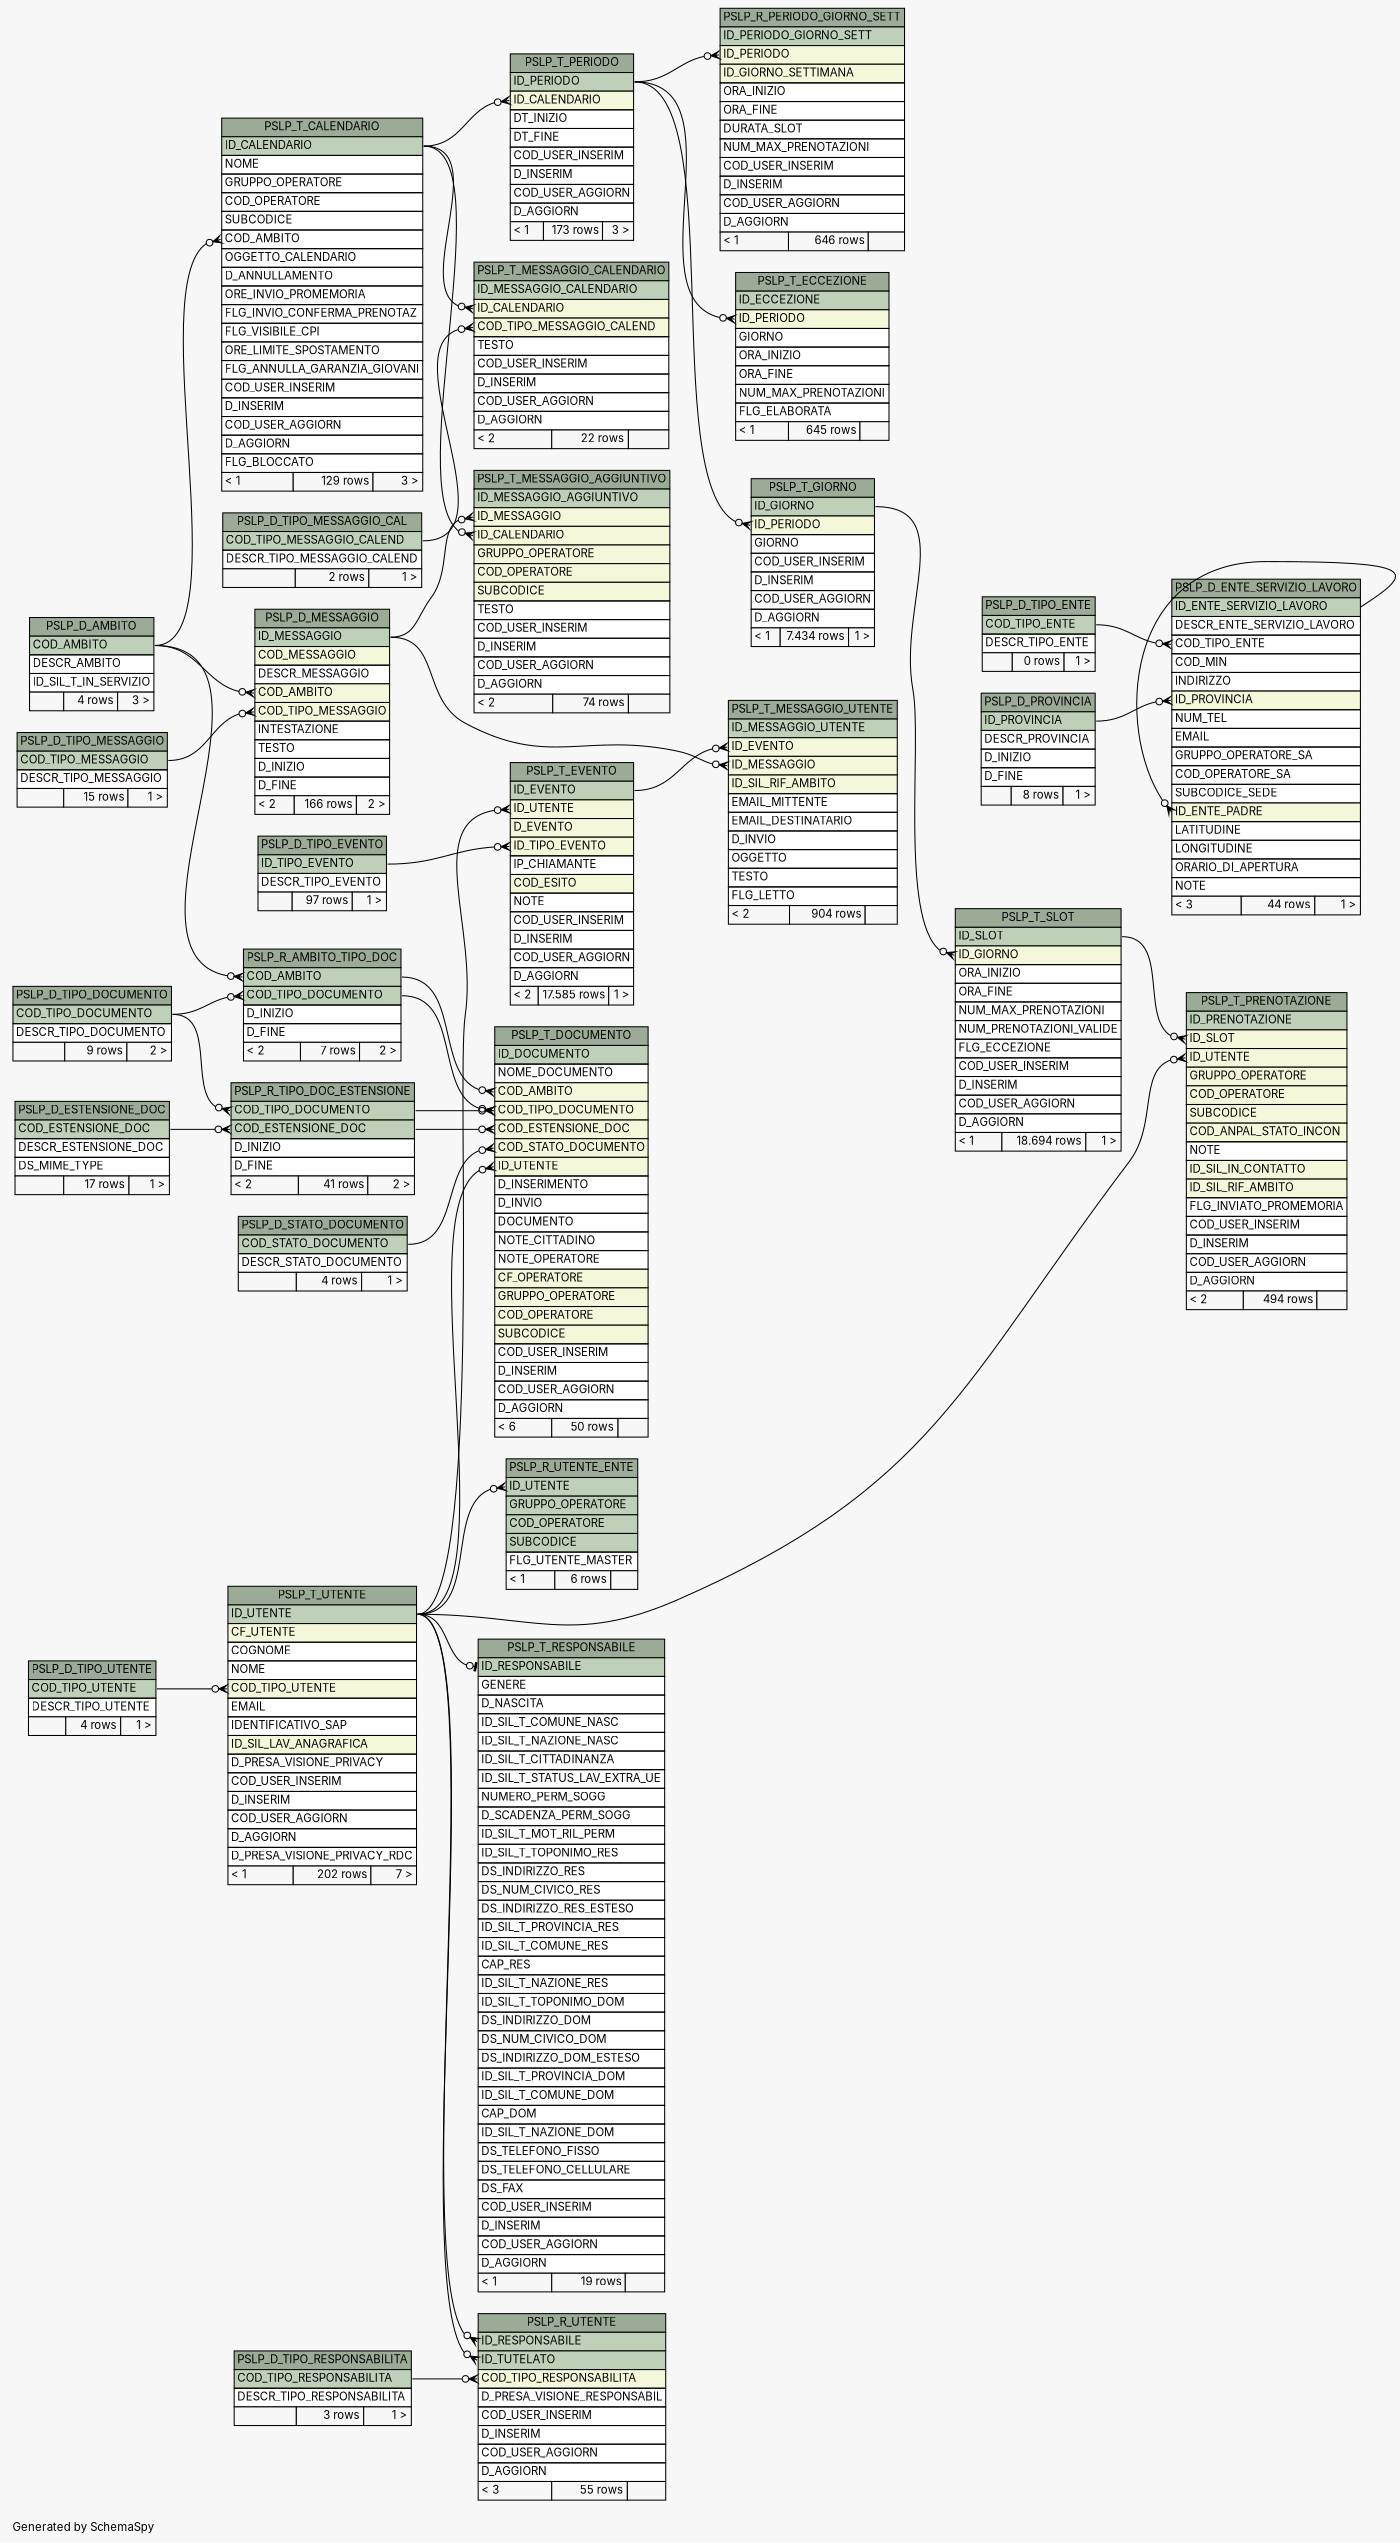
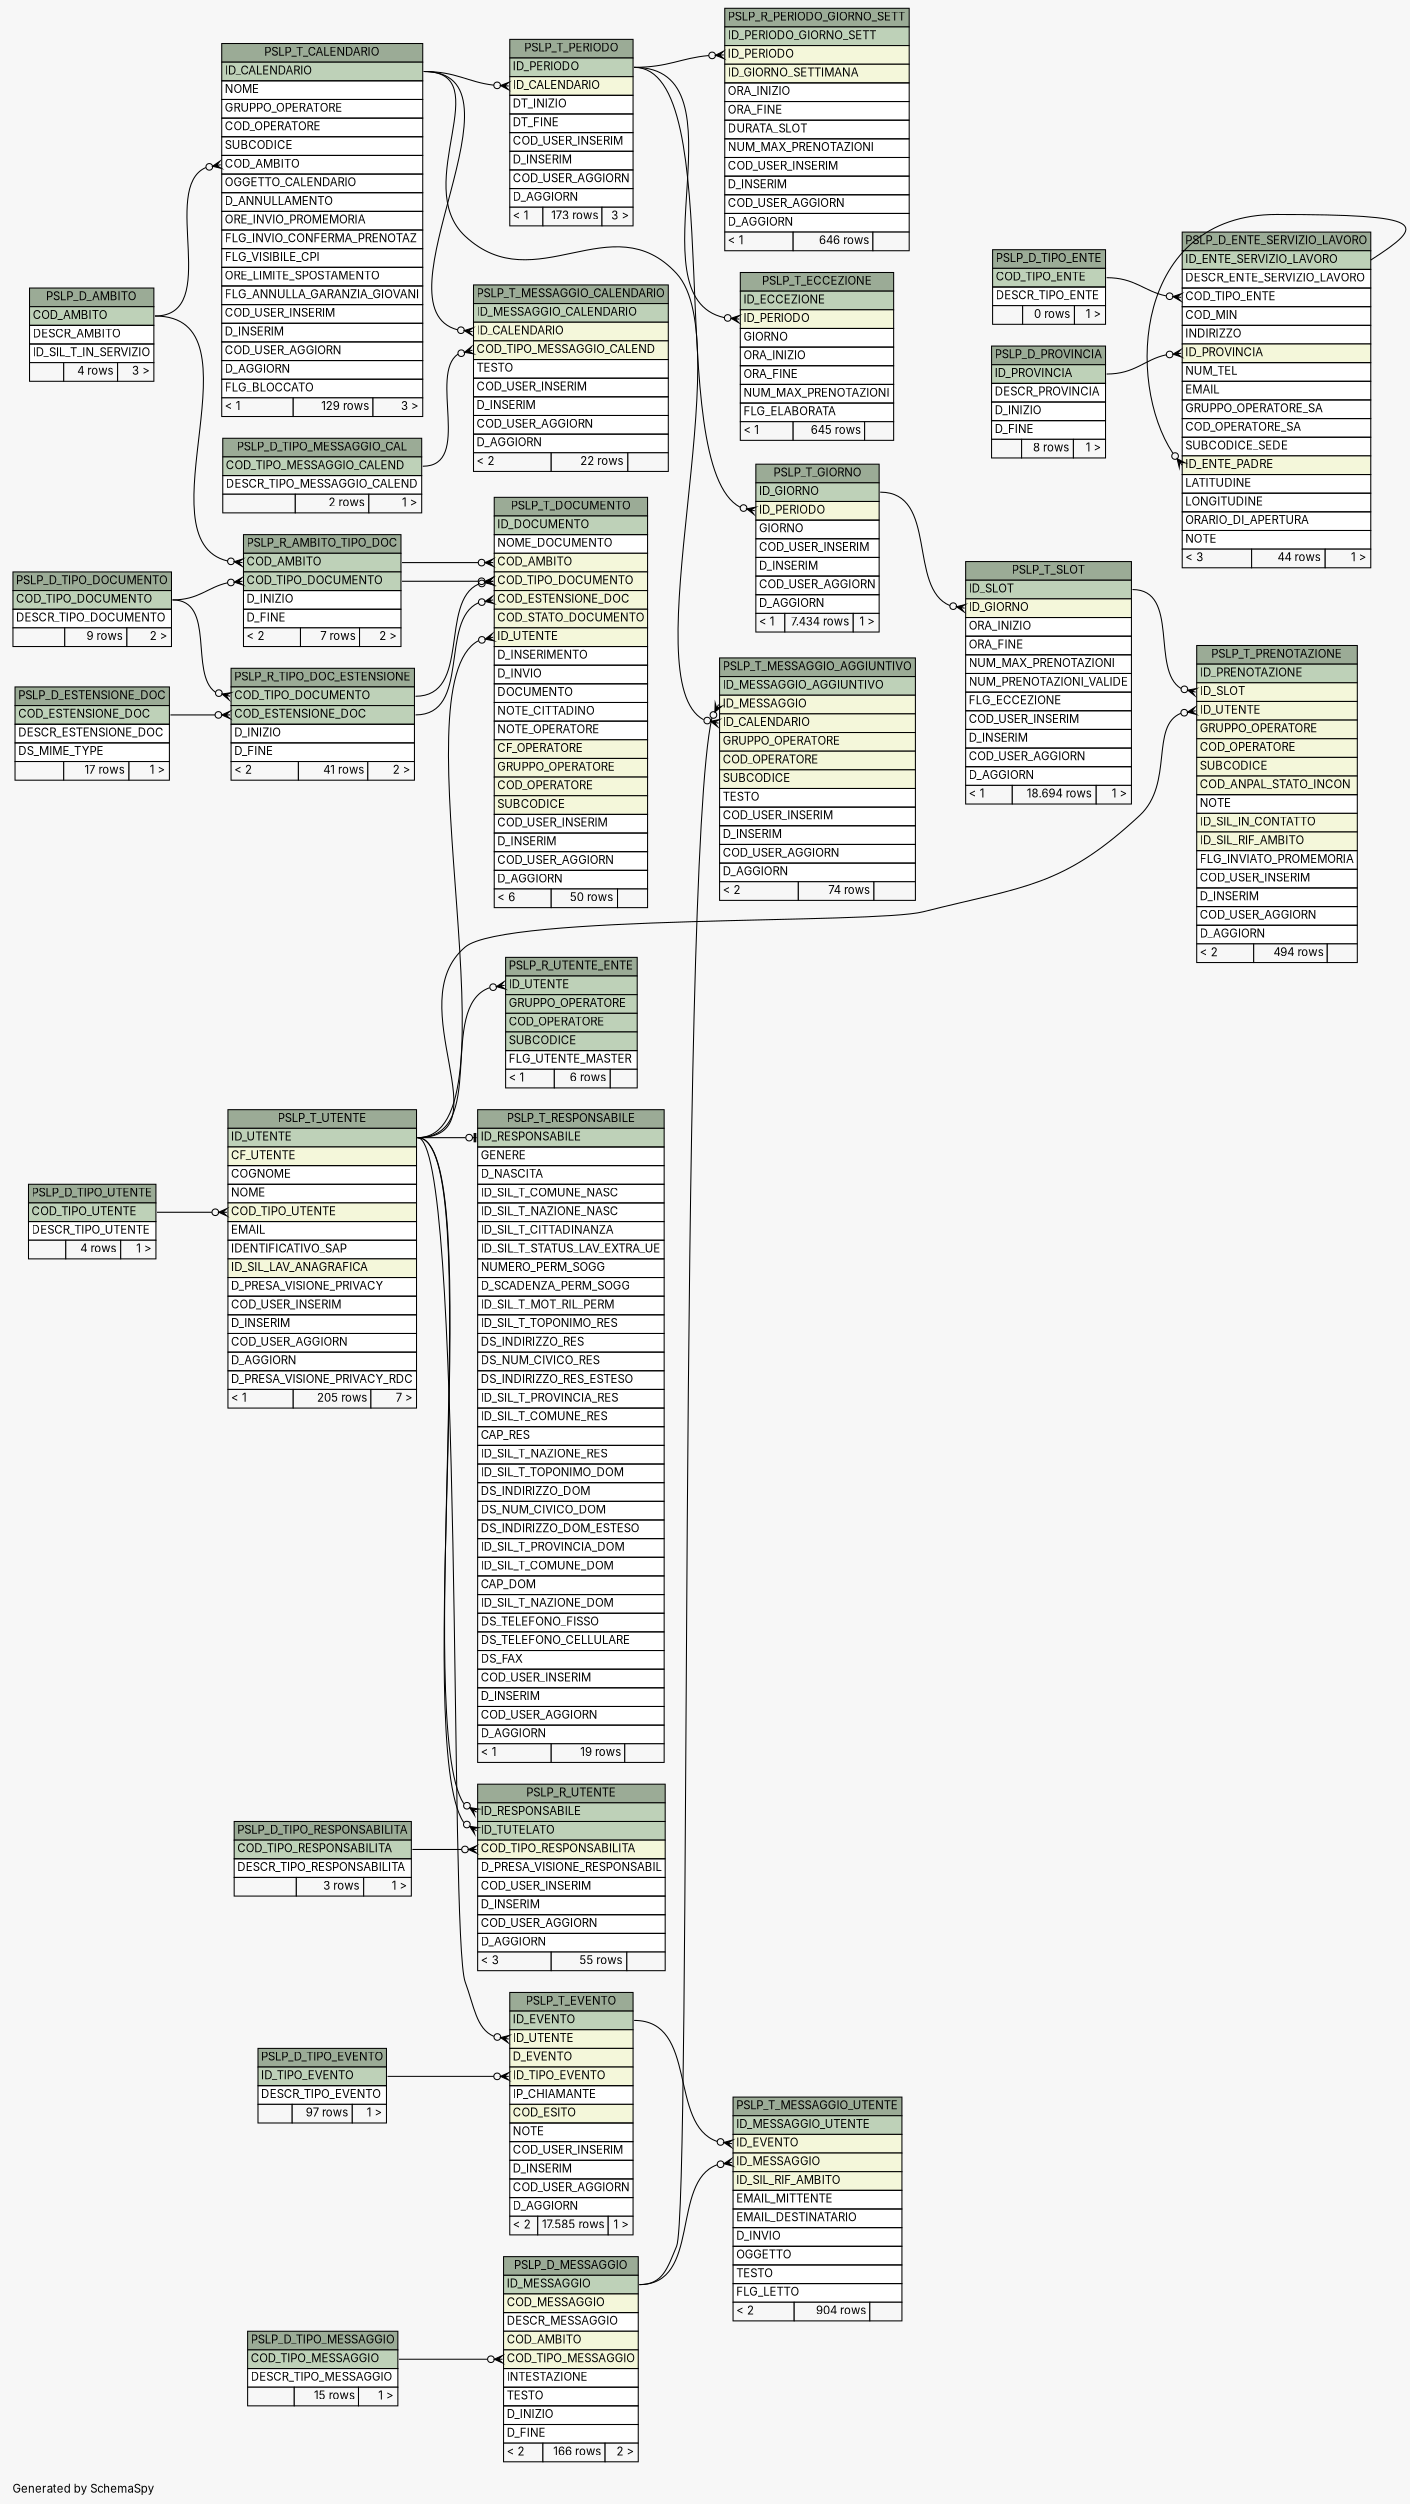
(210, 674) -> none
(322, 1254) -> none
(342, 1875) -> (342, 1398)
